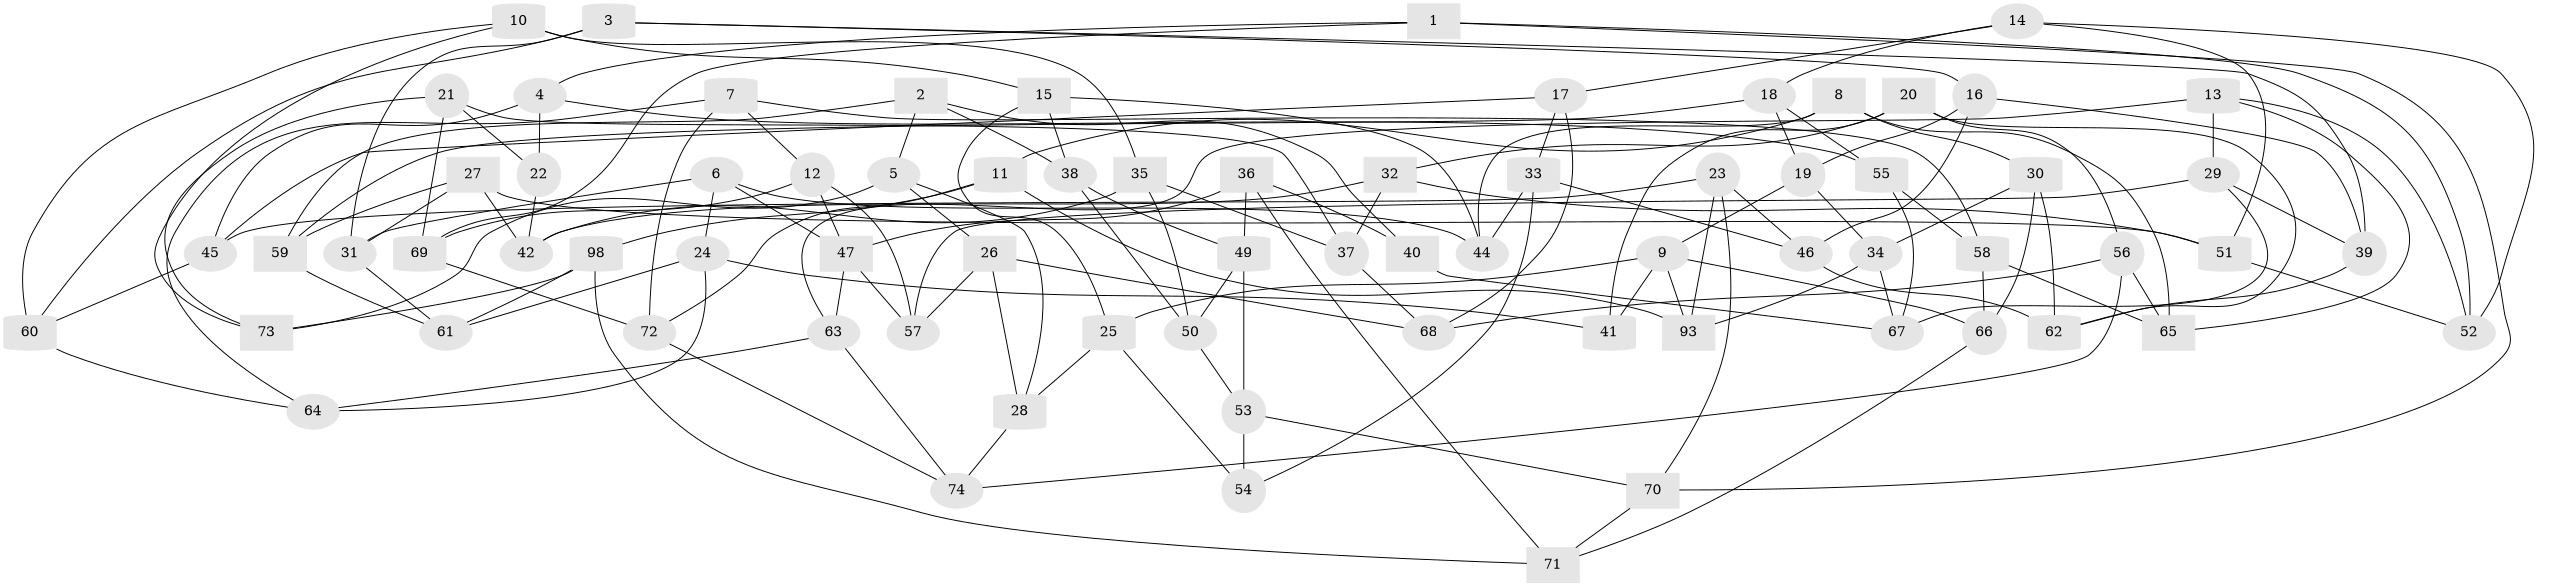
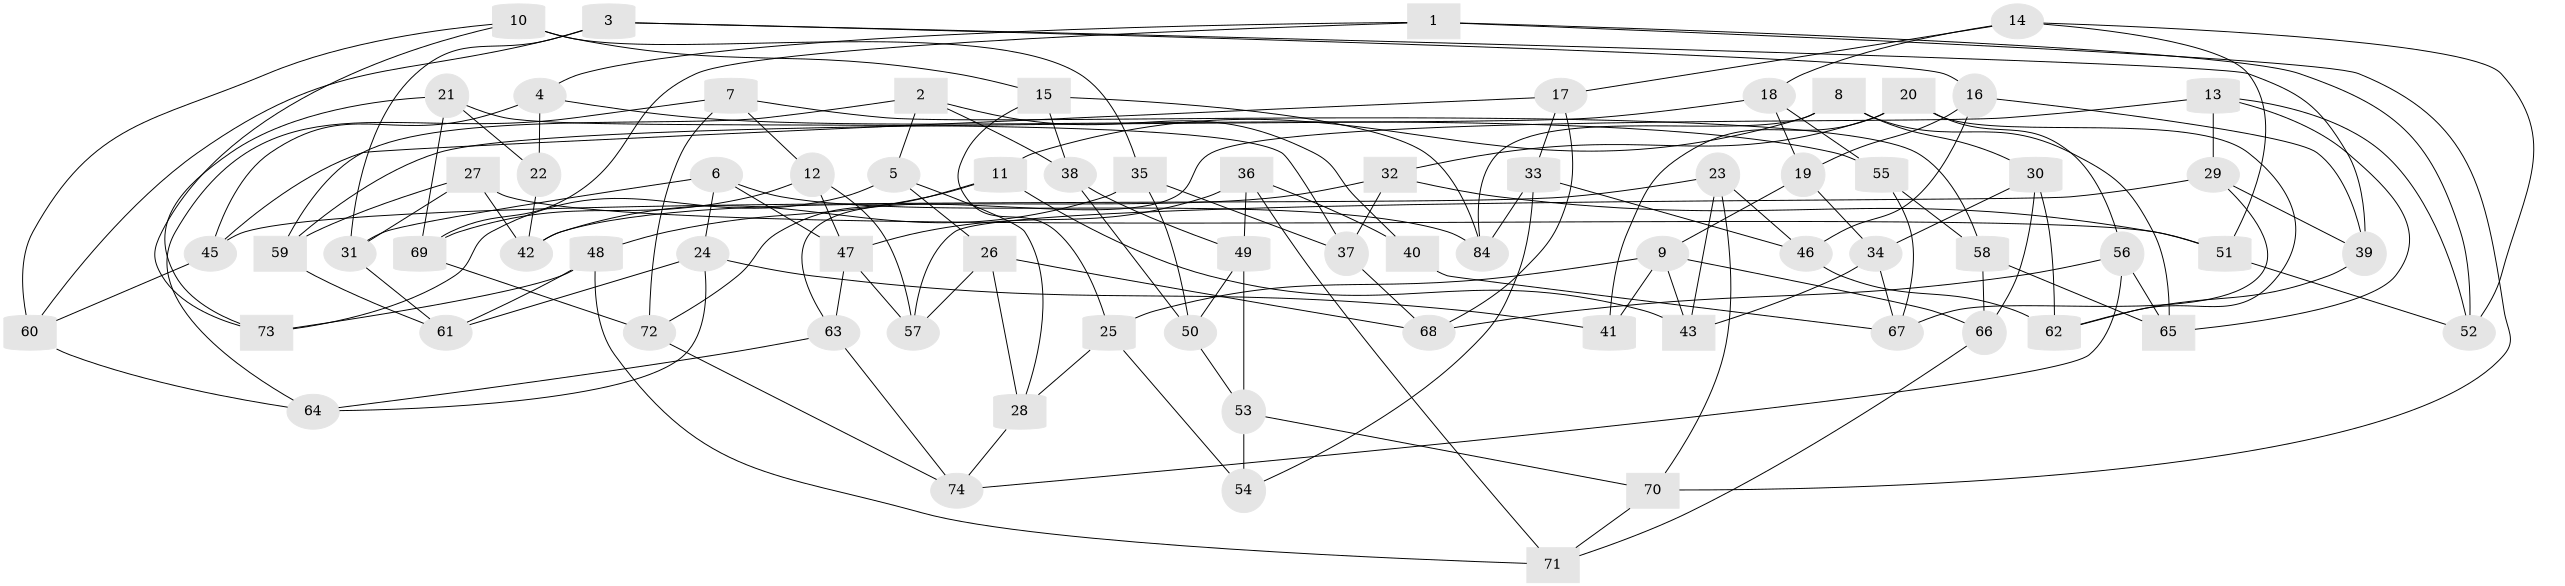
(596, 254) -> (596, 254)
(1482, 254) -> (1482, 254)
(1689, 333) -> (1689, 333)
